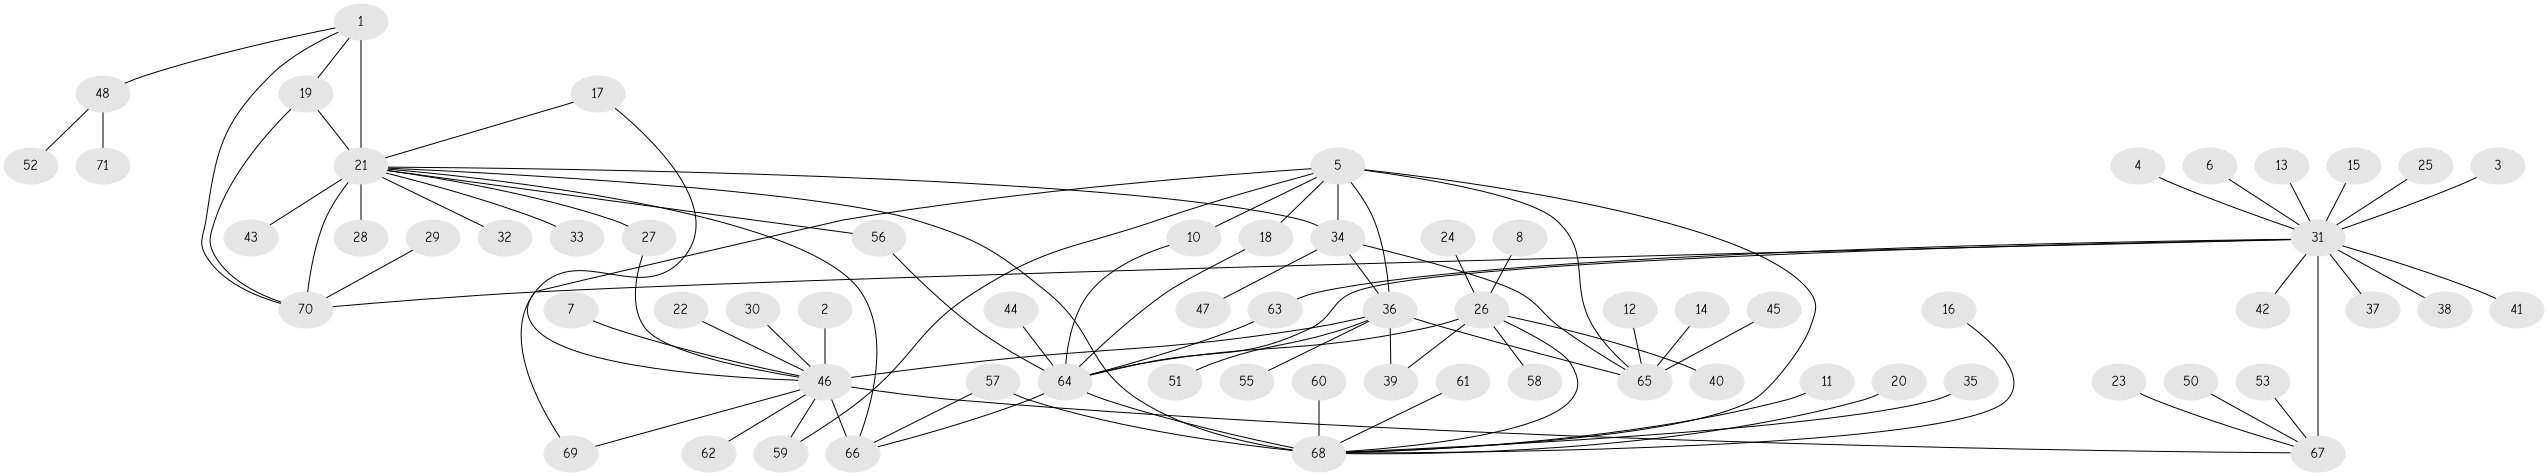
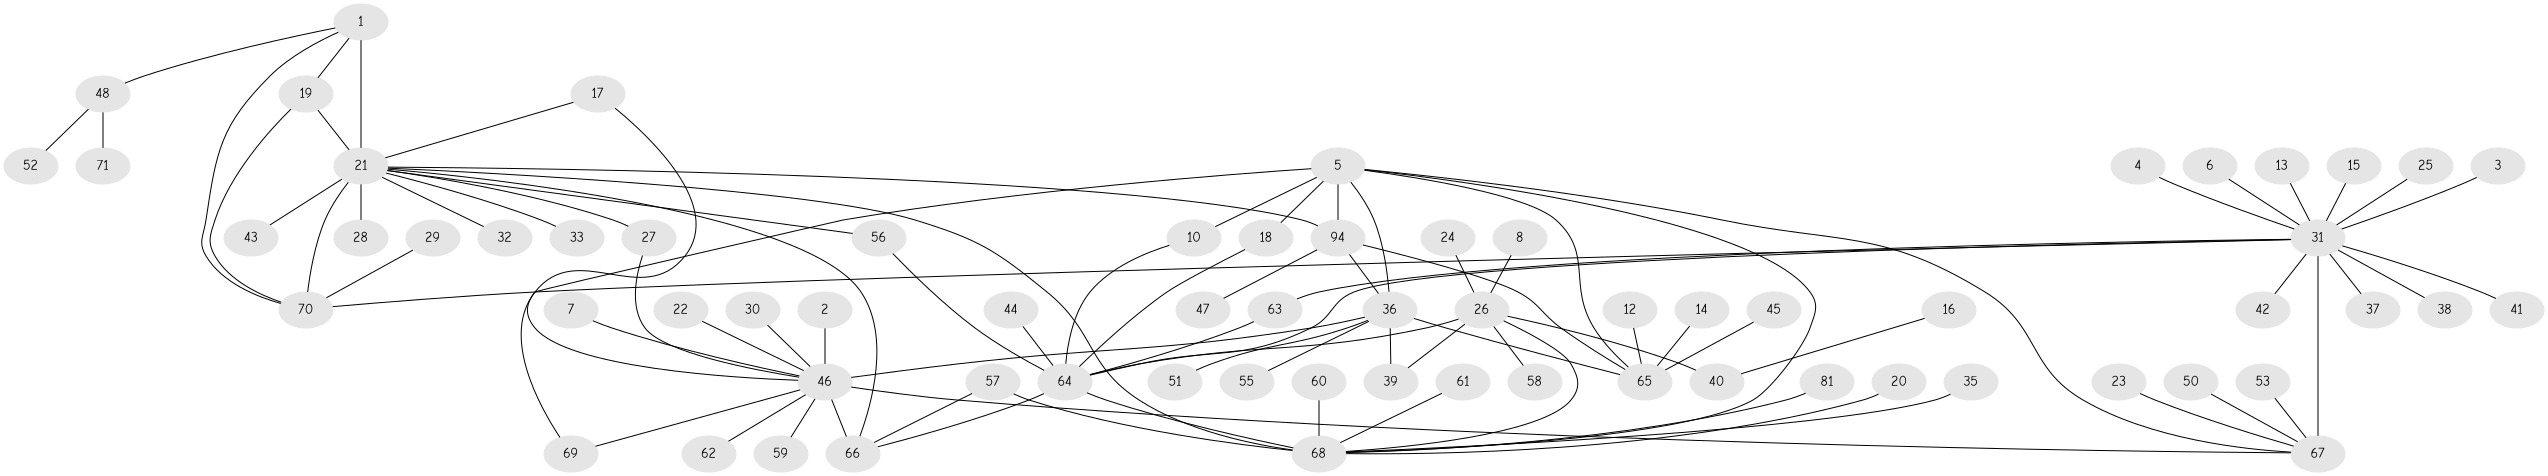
(1338, 238) -> (1338, 238)
(1031, 261) -> (1860, 241)
(1827, 382) -> (1827, 382)
(1670, 446) -> (1833, 346)
